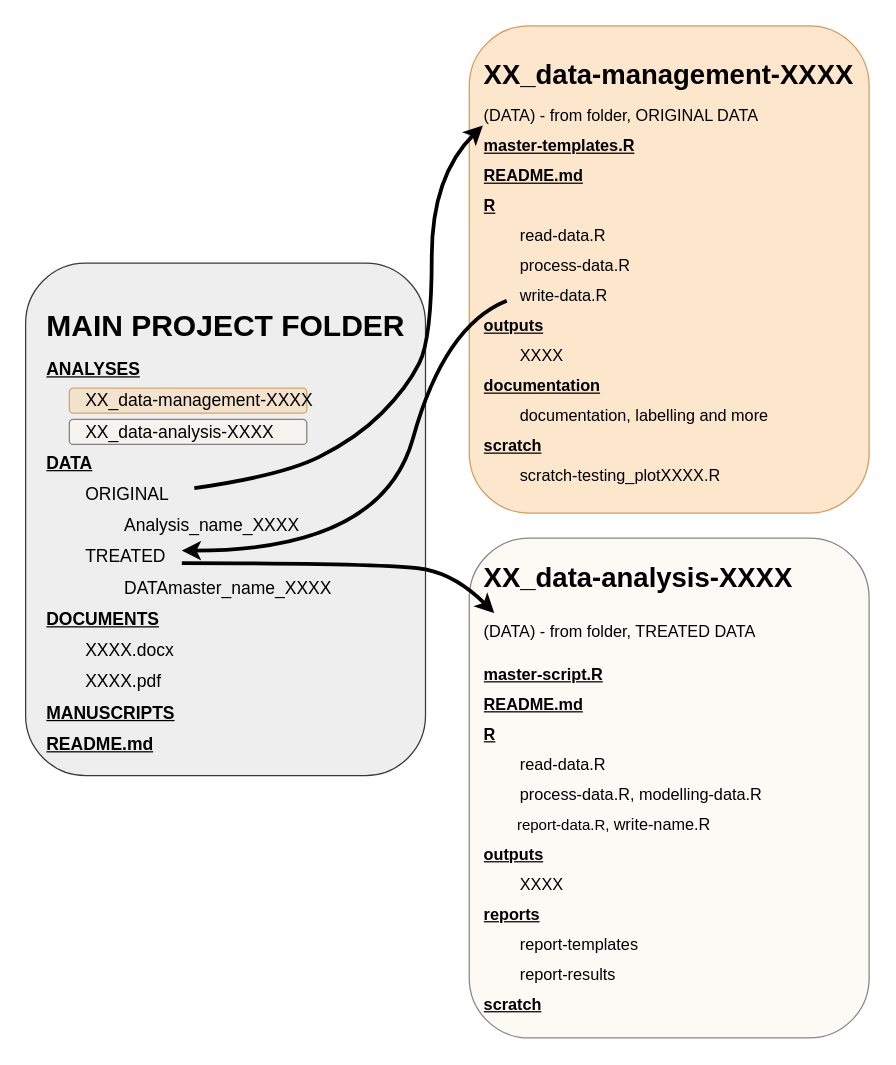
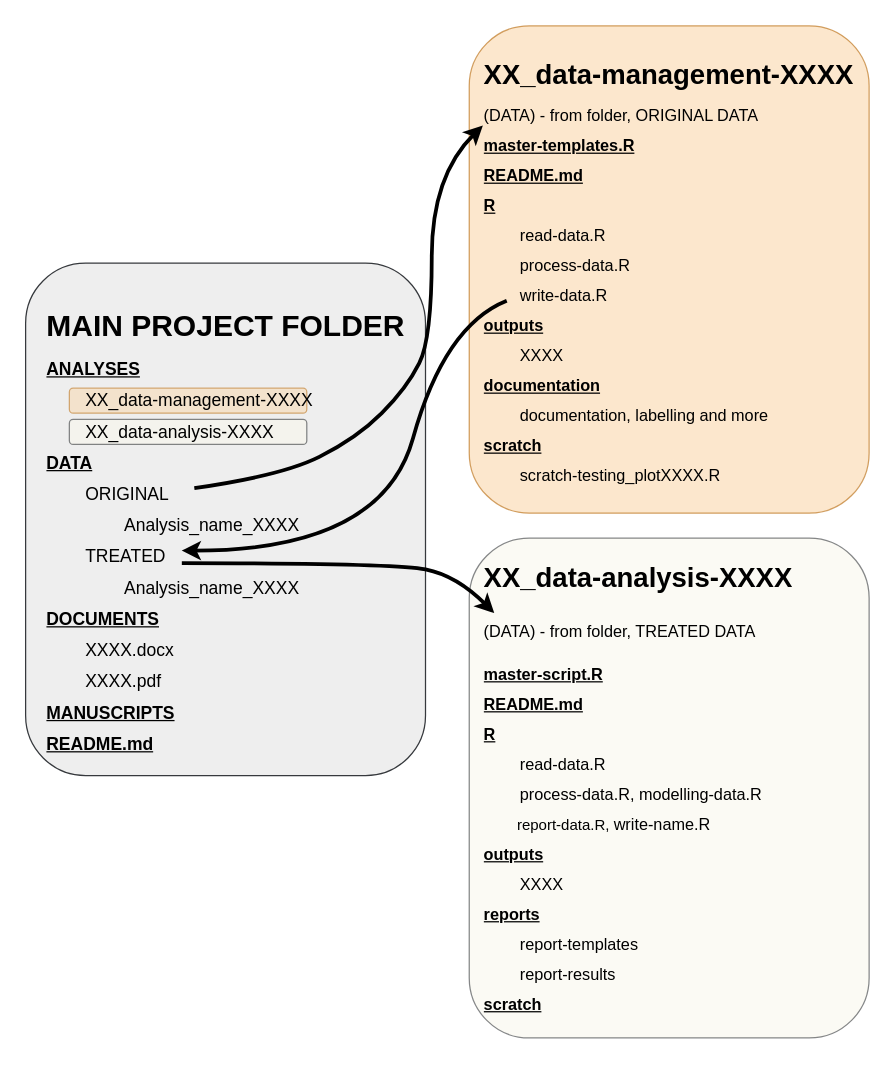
(143, 438) -> (143, 438)
